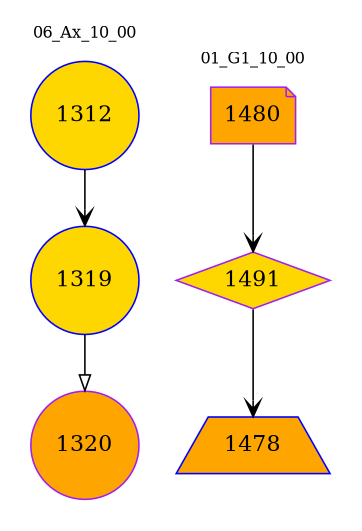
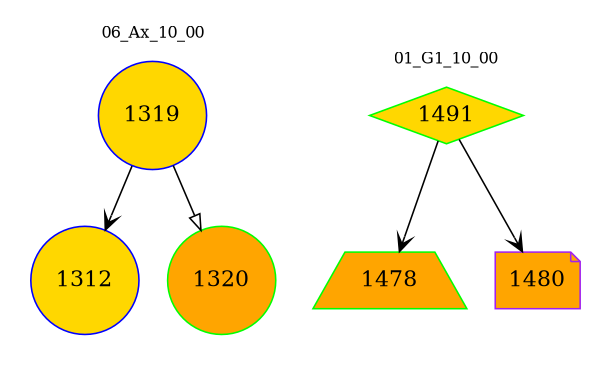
(85, 190) -> (122, 191)
(253, 190) -> (487, 189)
(253, 280) -> (447, 115)
(85, 445) -> (222, 280)
(253, 445) -> (390, 280)
